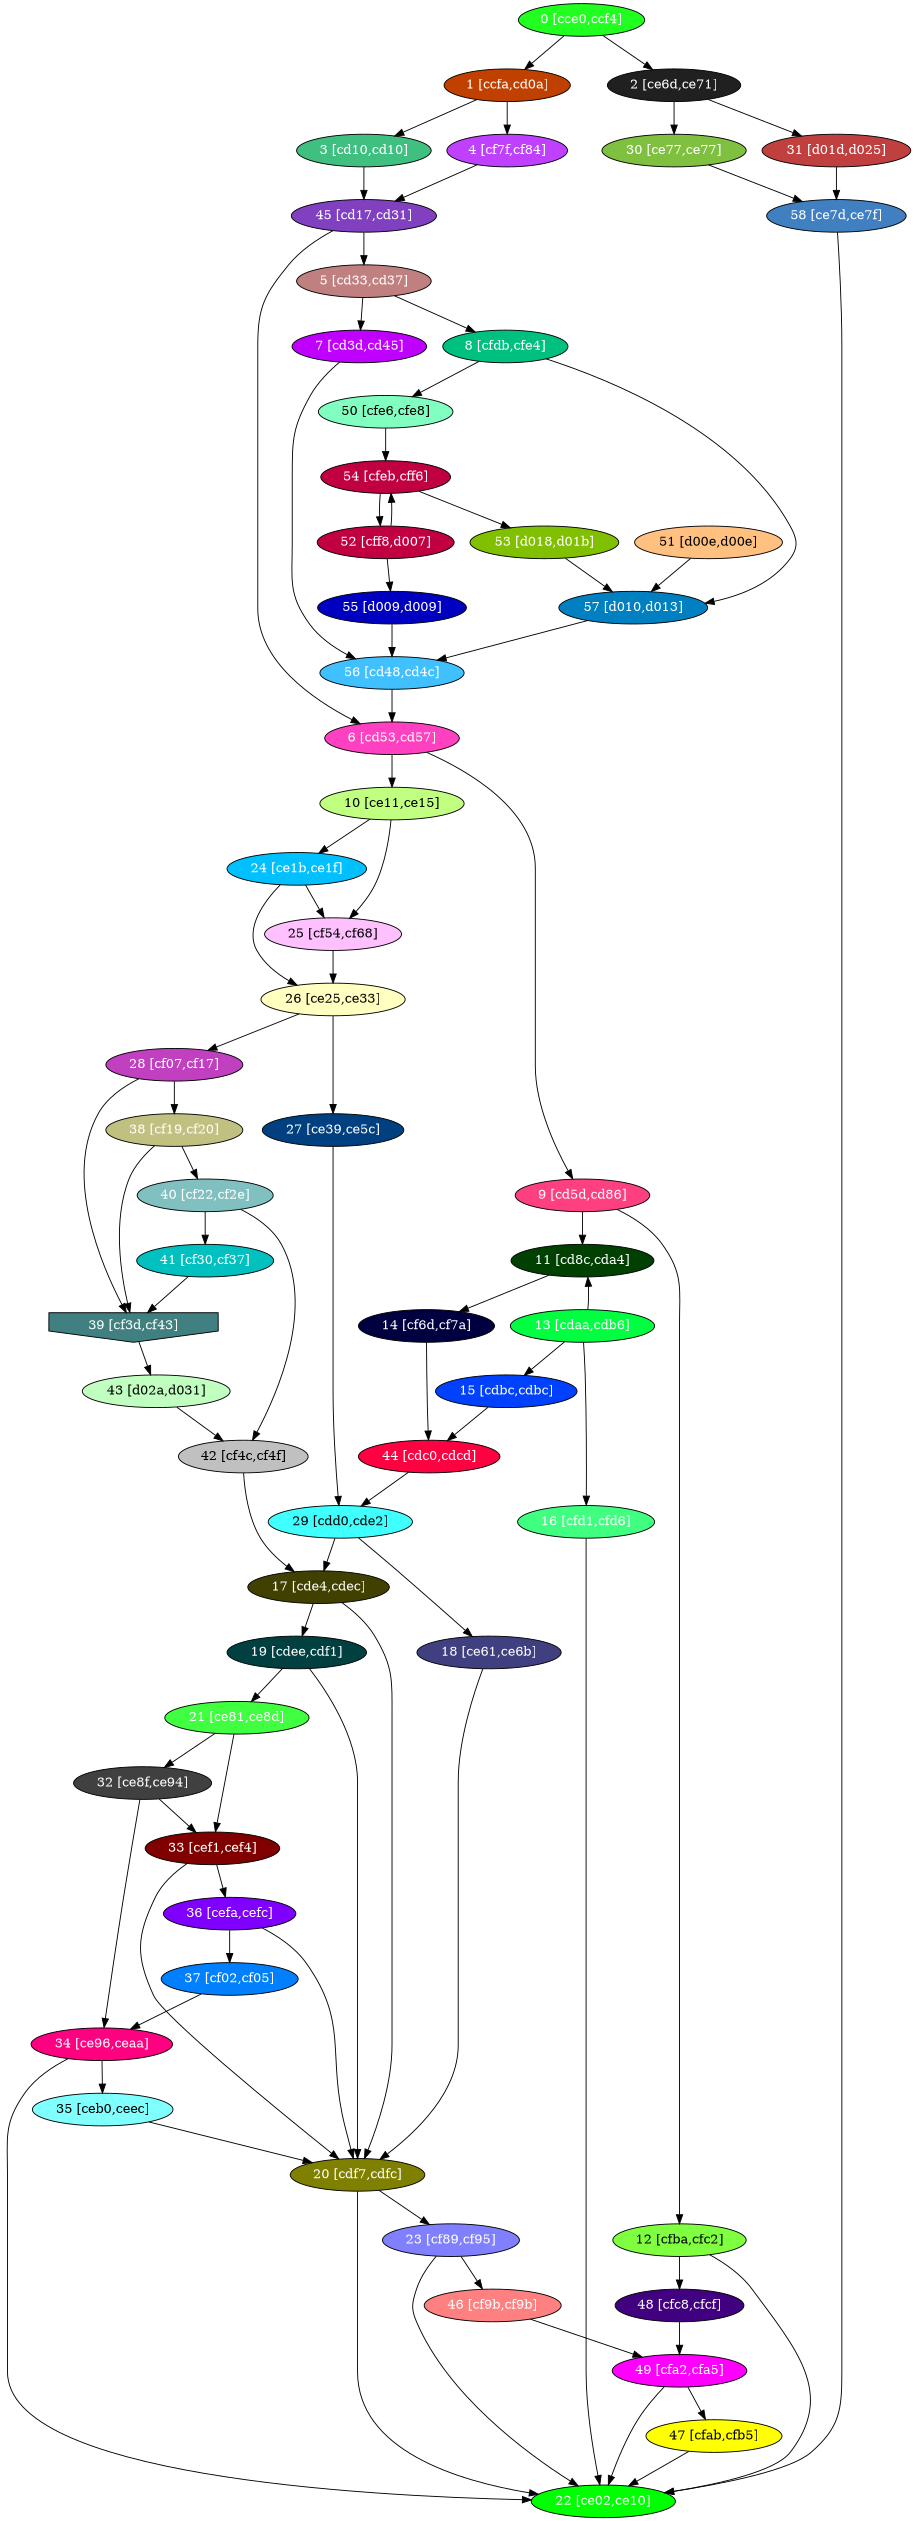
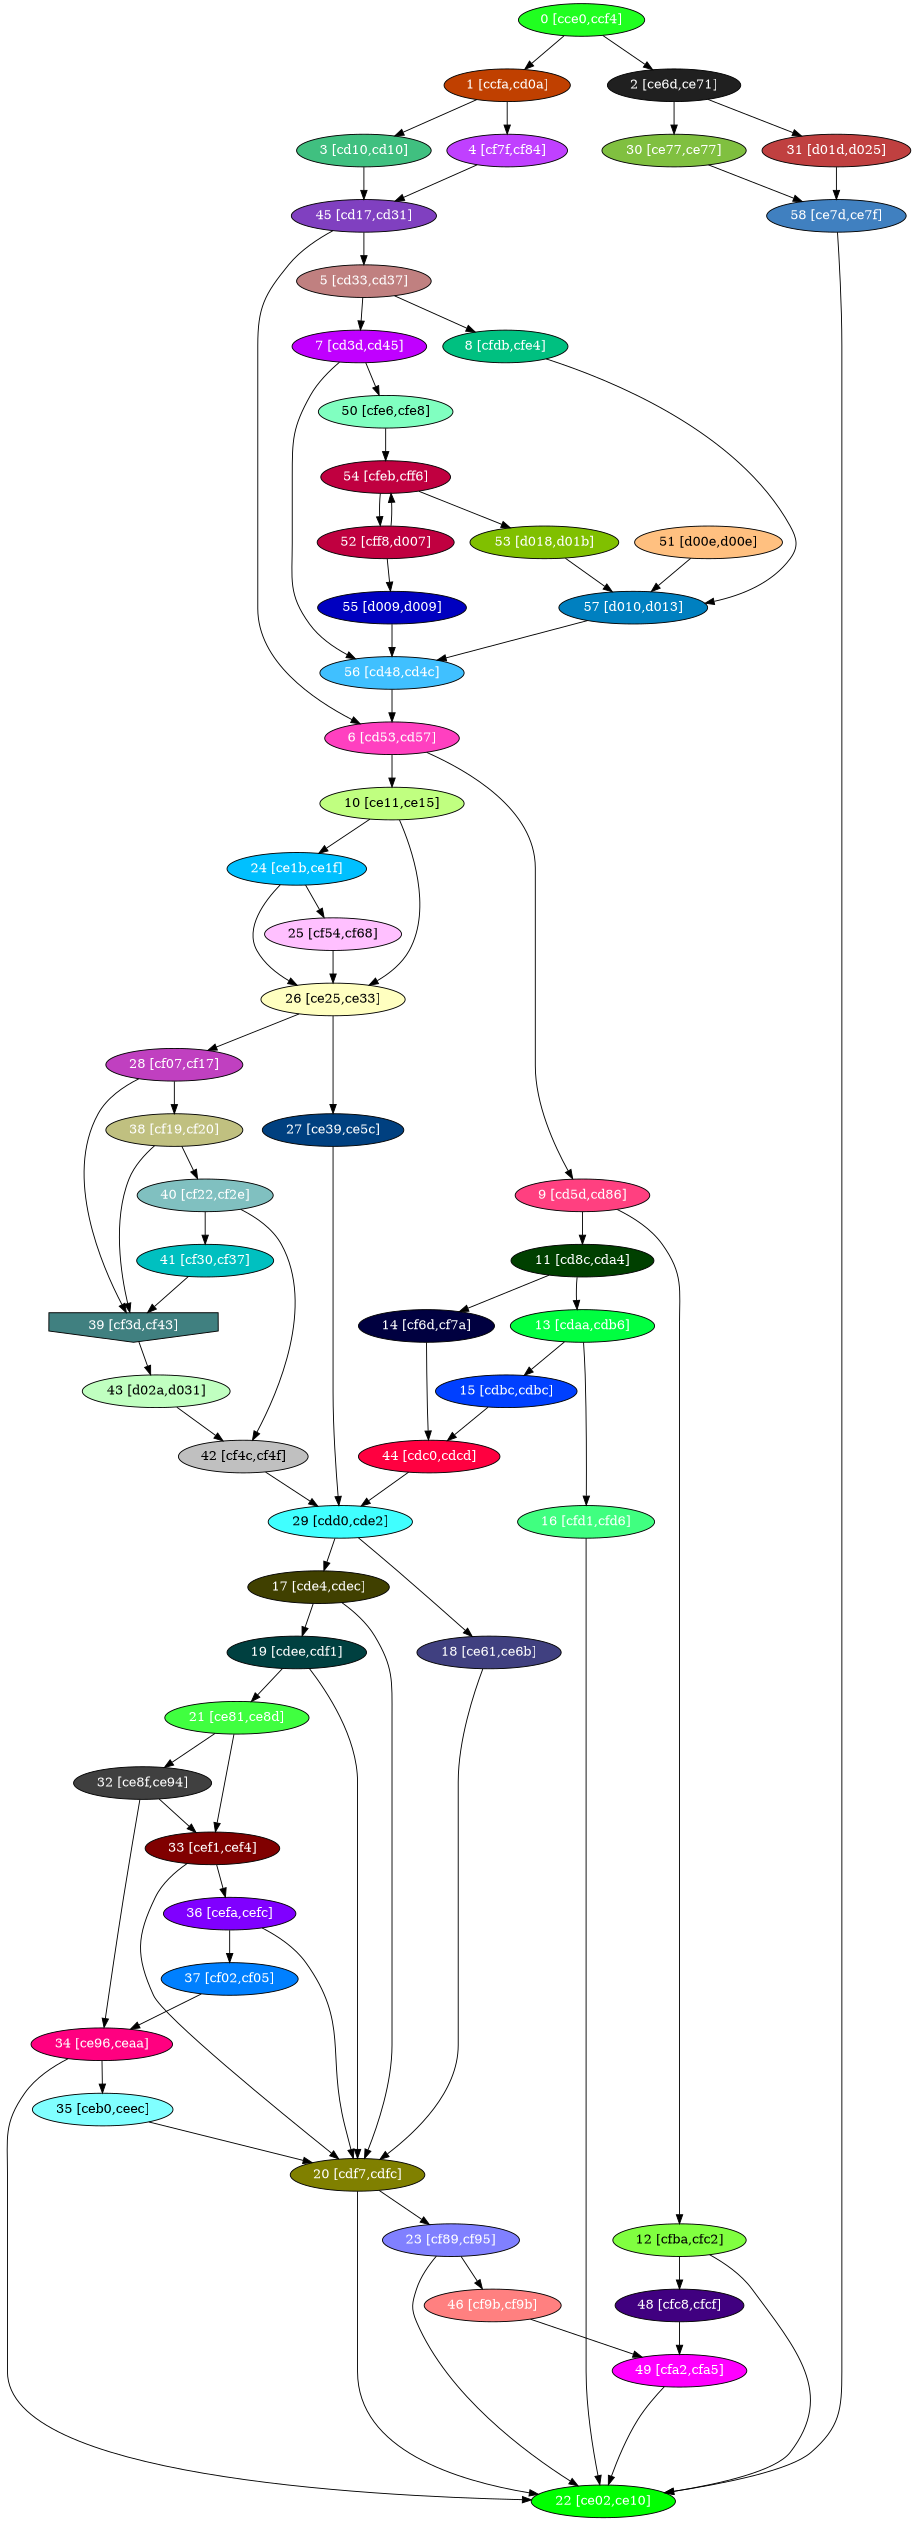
(450, 377) -> (371, 375)
(381, 869) -> (420, 907)
(589, 1298) -> (576, 1289)
(254, 1525) -> (288, 1487)
(714, 2436) -> none
